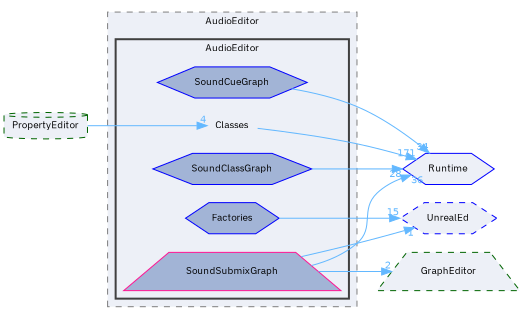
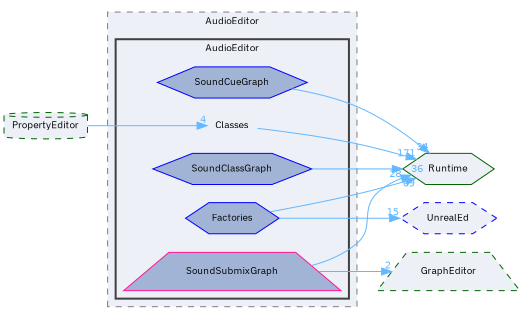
(448, 169) -> (448, 169)
none -> (338, 198)
(340, 248) -> none
